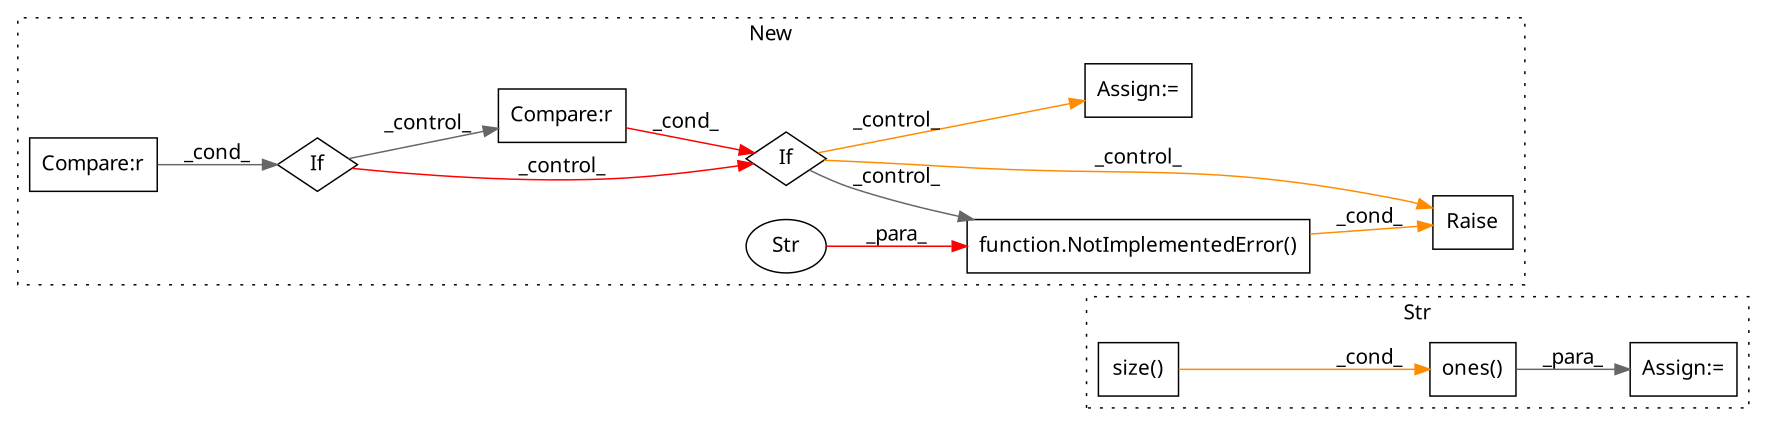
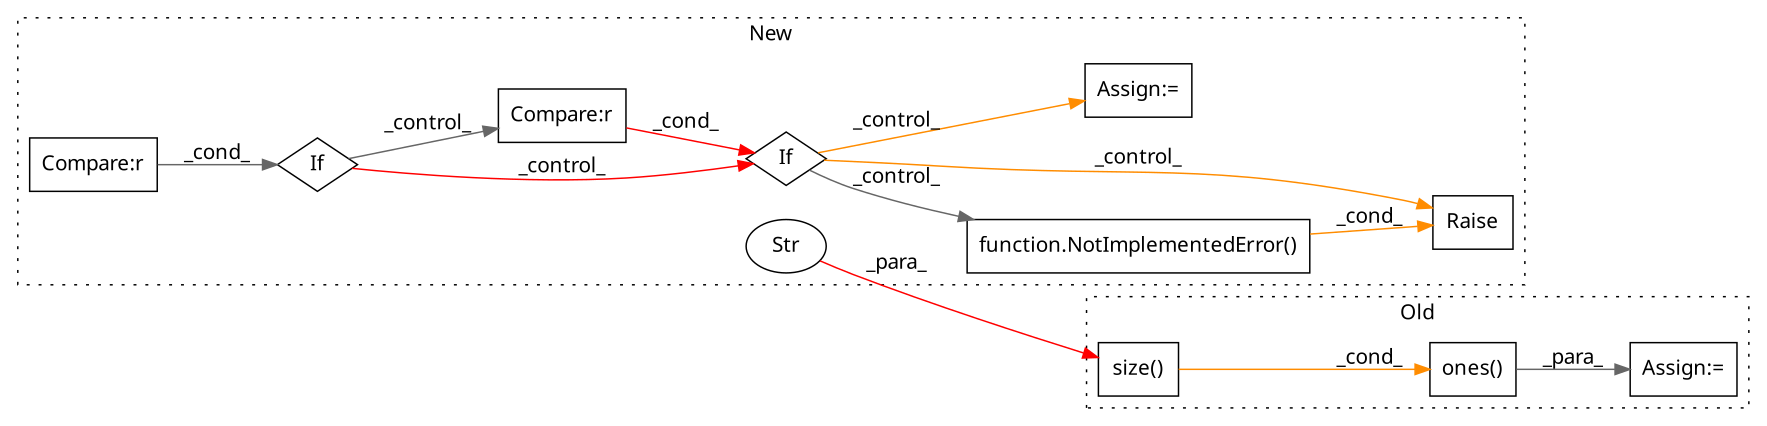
(889, 246) -> (951, 310)
(1418, 314) -> (1418, 314)
